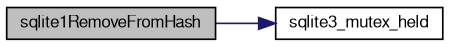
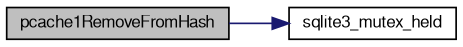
(111, 23) -> (118, 23)
